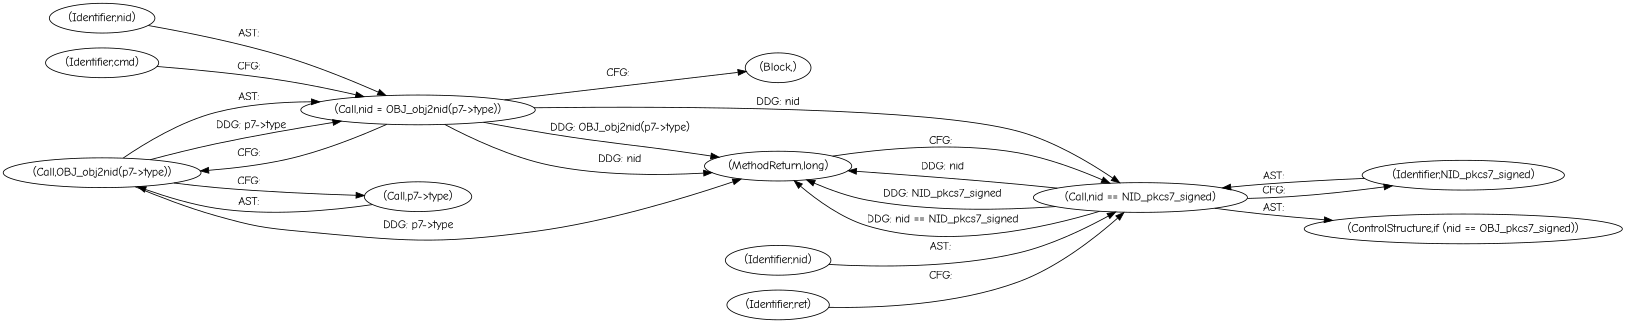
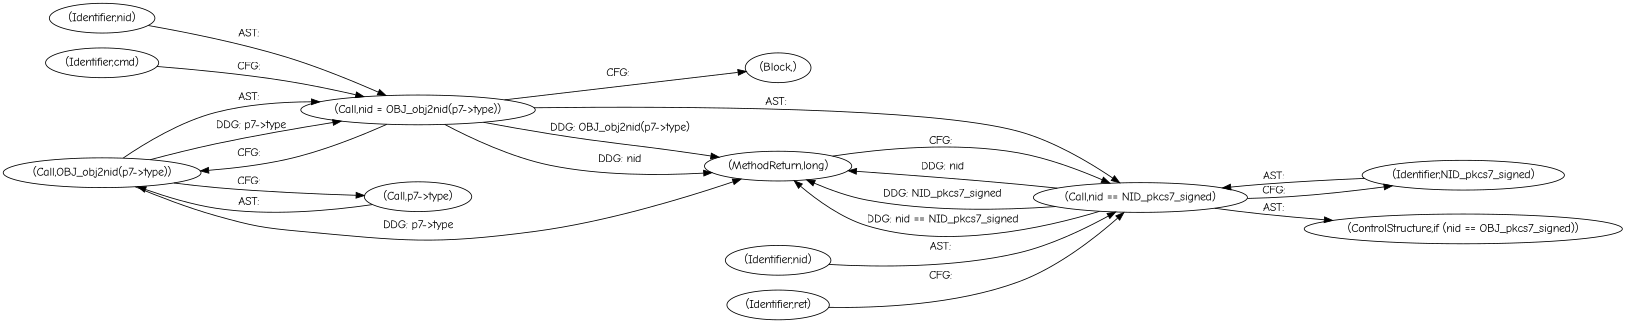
(778, 102) -> (778, 102)
